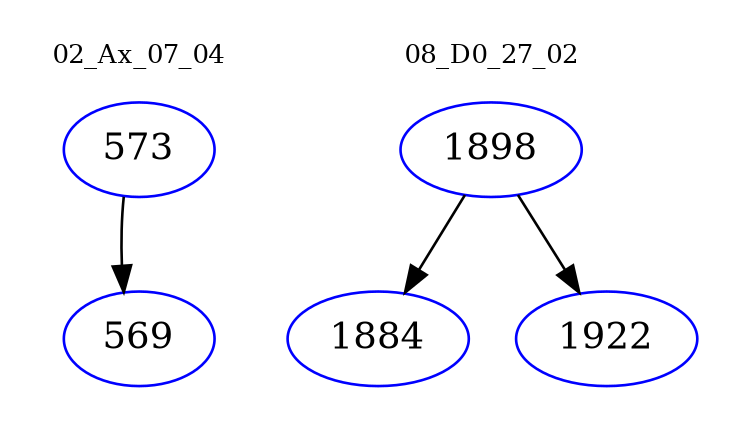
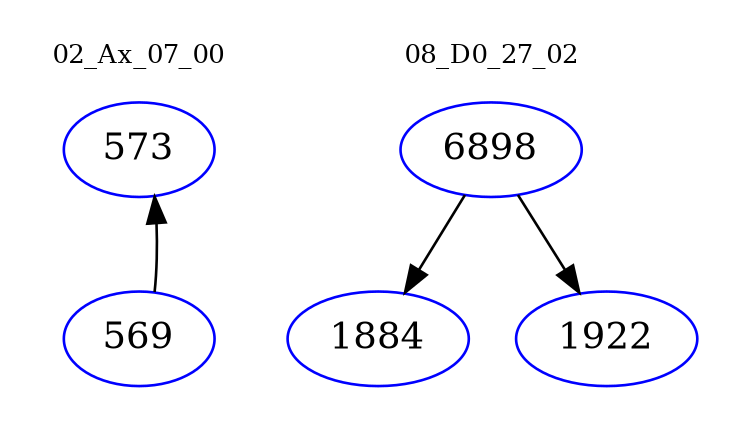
(139, 56) -> (139, 56)
(491, 150) -> (491, 150)
(122, 231) -> (157, 258)
